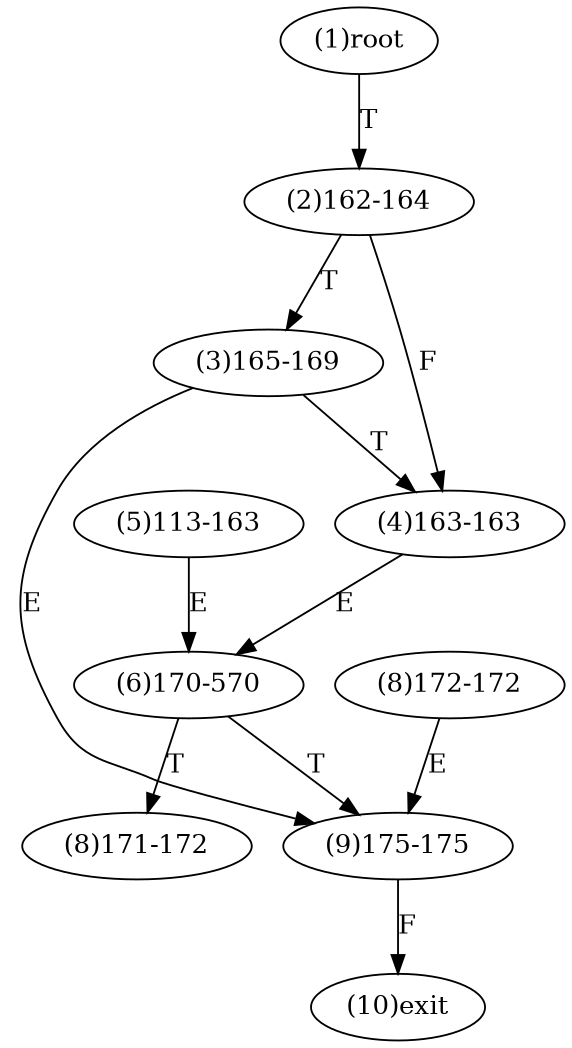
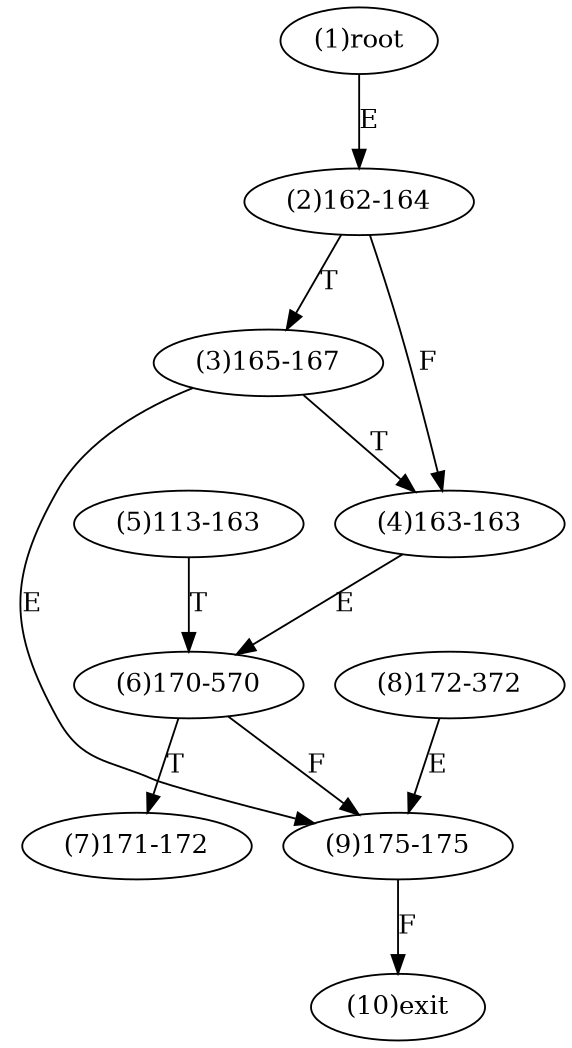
(369, 121) -> (369, 121)
(268, 363) -> (268, 363)
(199, 604) -> (199, 604)
(450, 685) -> (450, 685)
(317, 766) -> (317, 766)
(137, 846) -> (137, 846)
